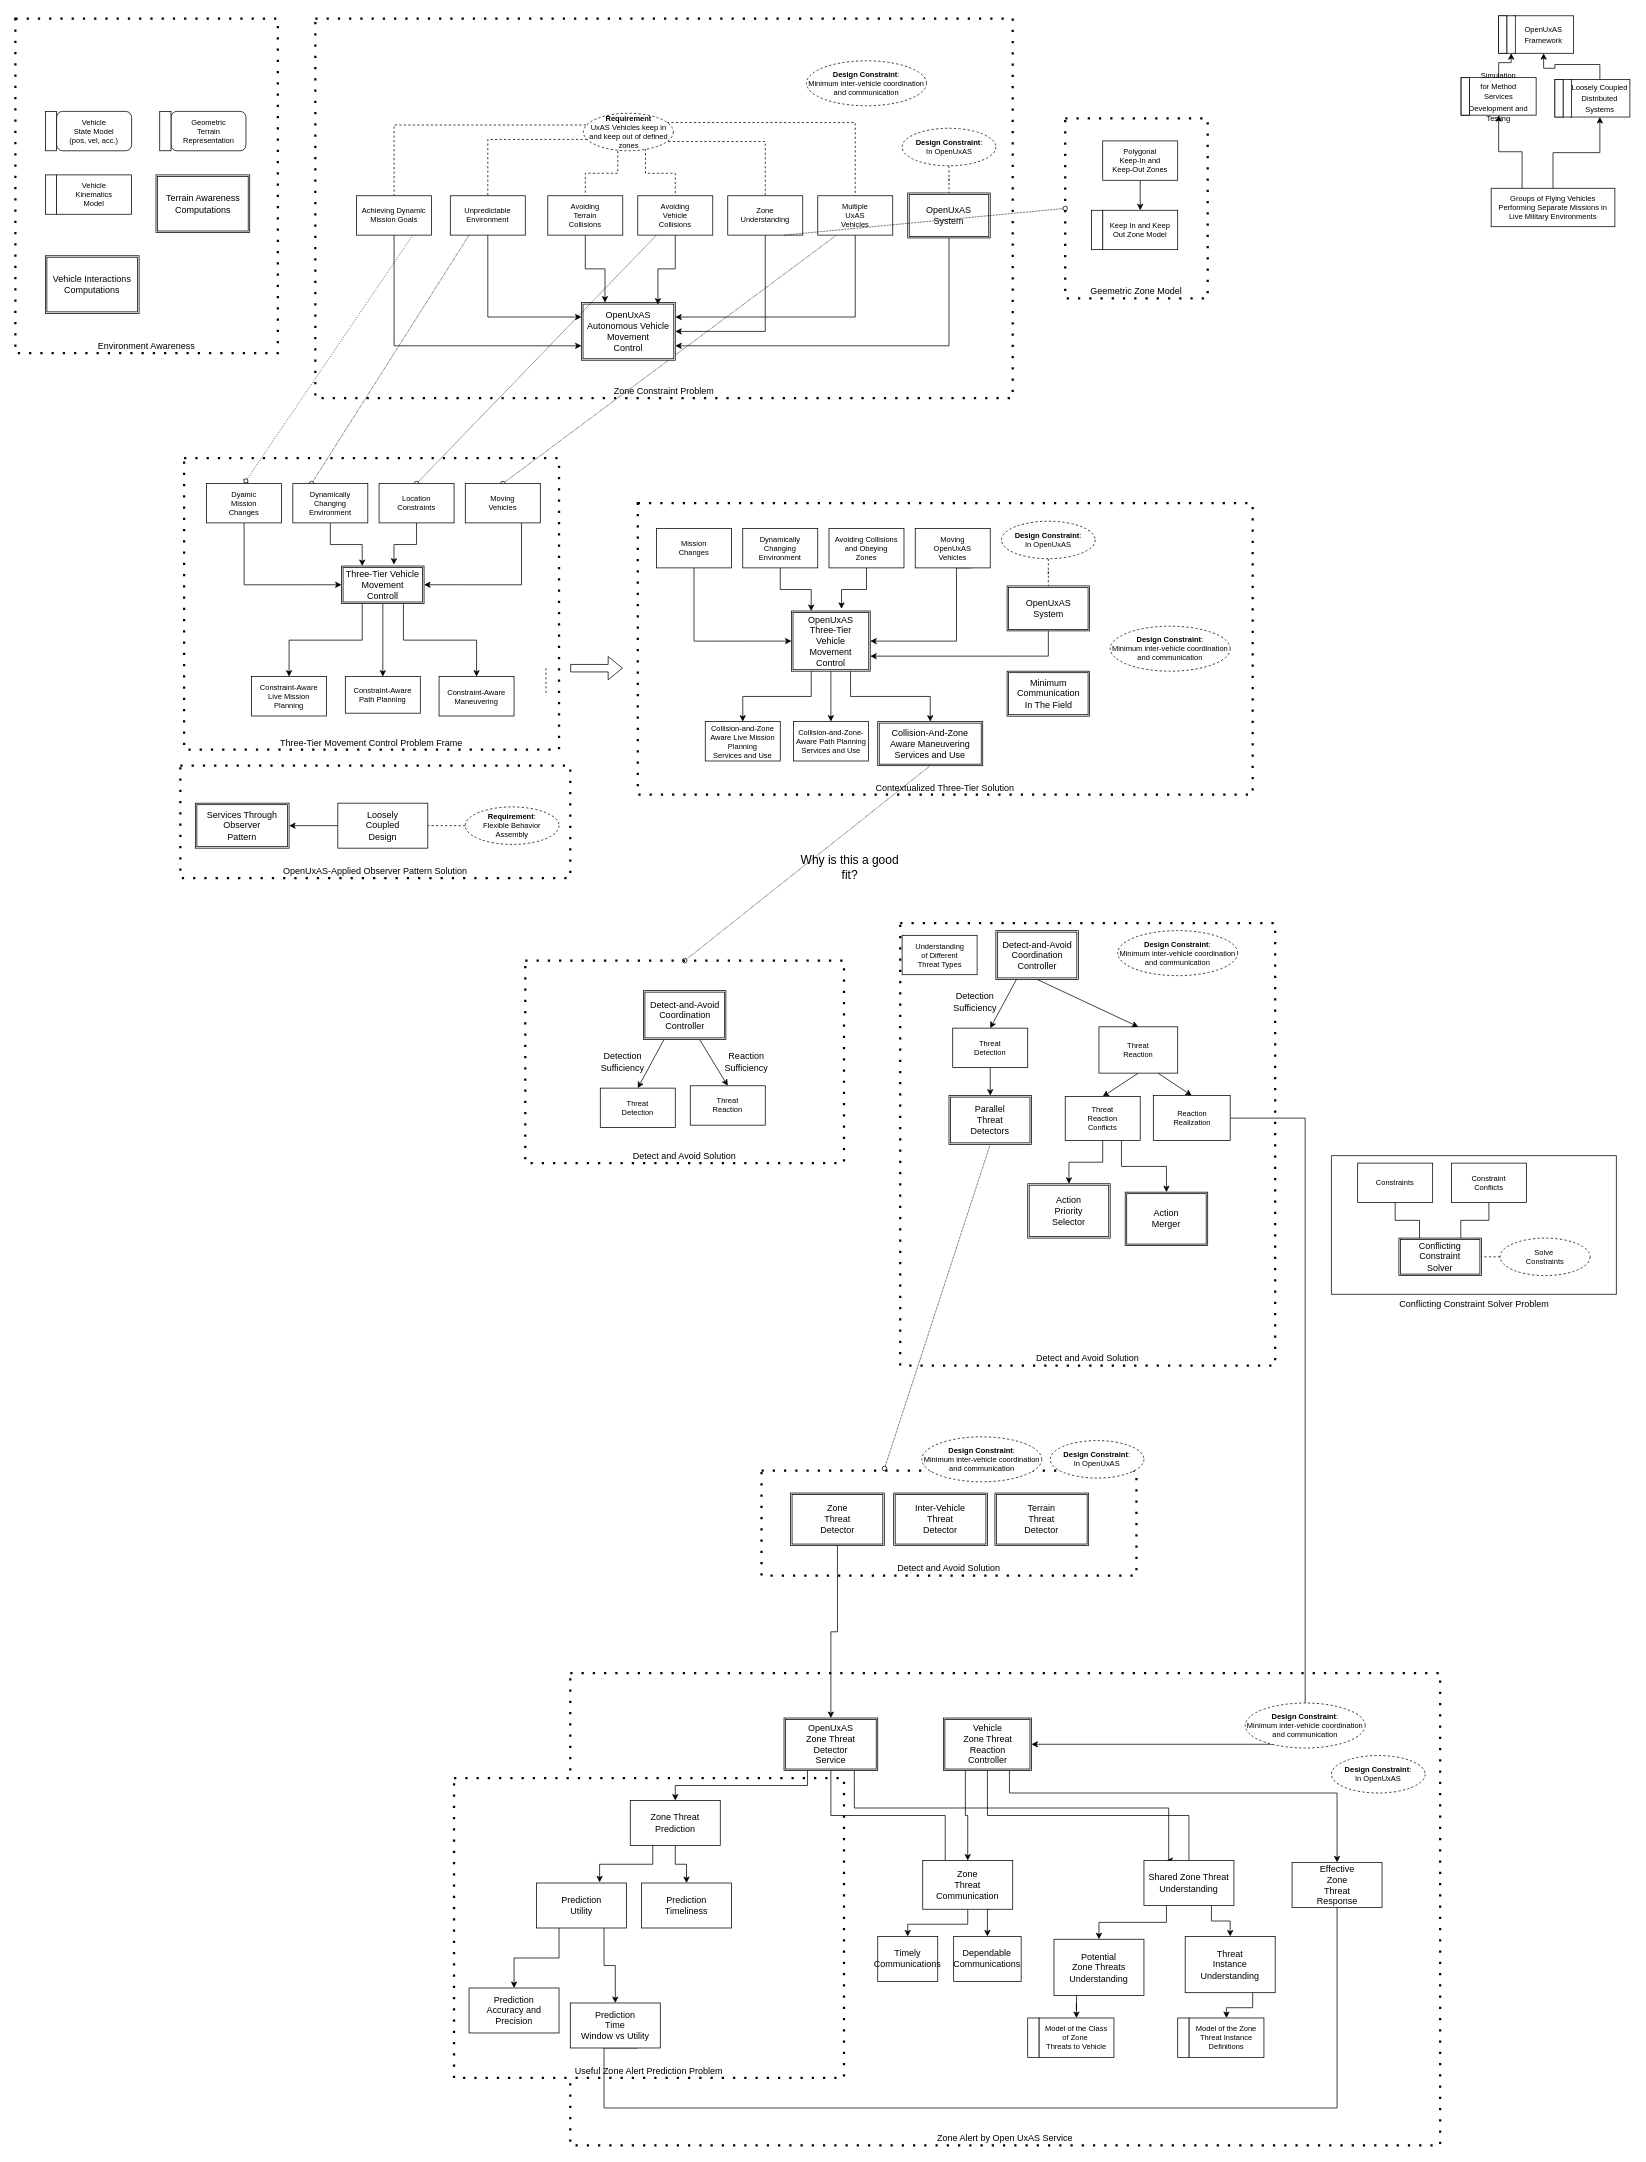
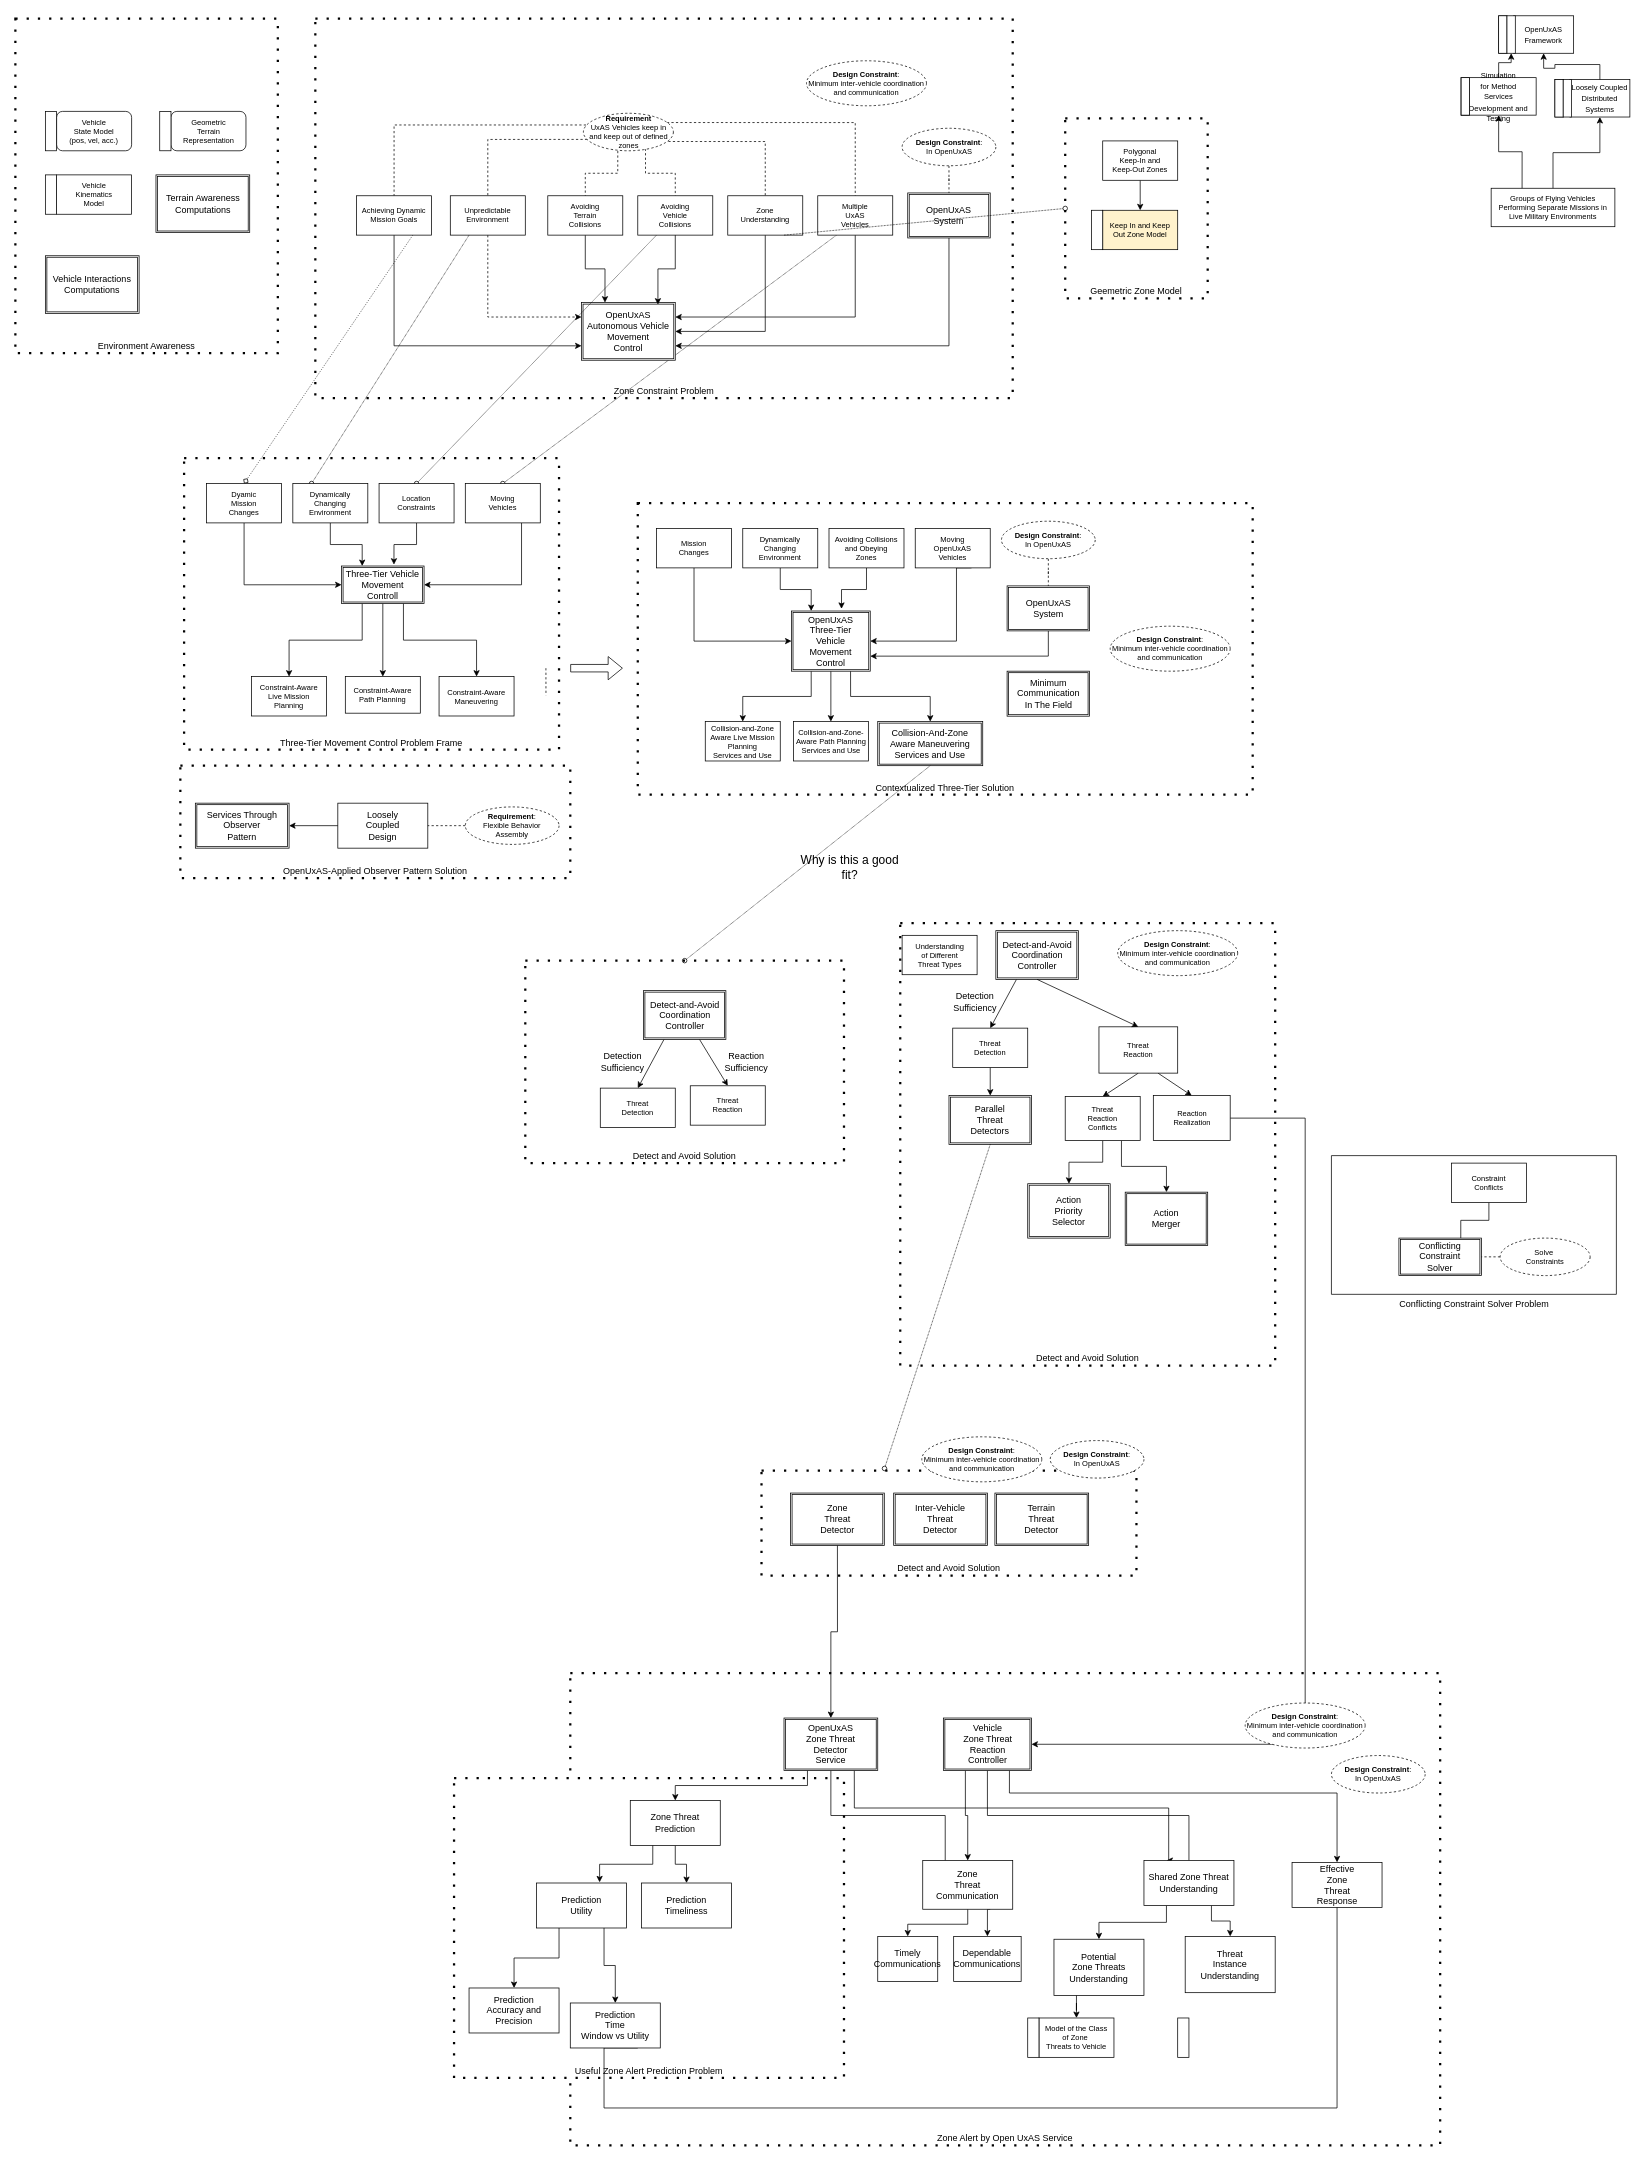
(1140, 230) -> (1140, 230)
(489, 317) -> (489, 317)
(1395, 1183) -> none
(1408, 1220) -> none
(1245, 2008) -> none
(1227, 2038) -> none
